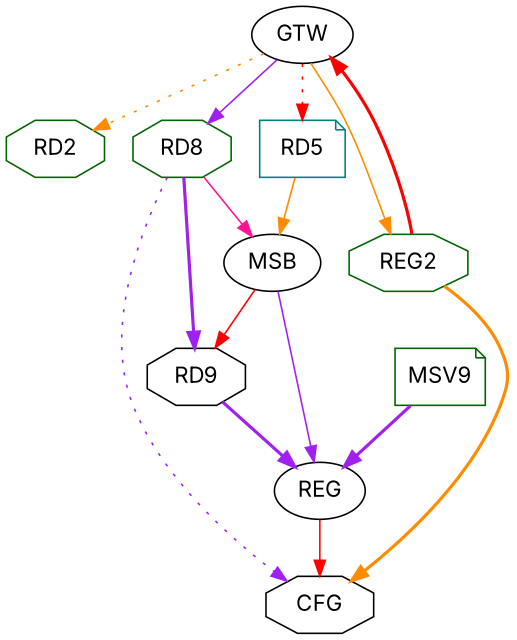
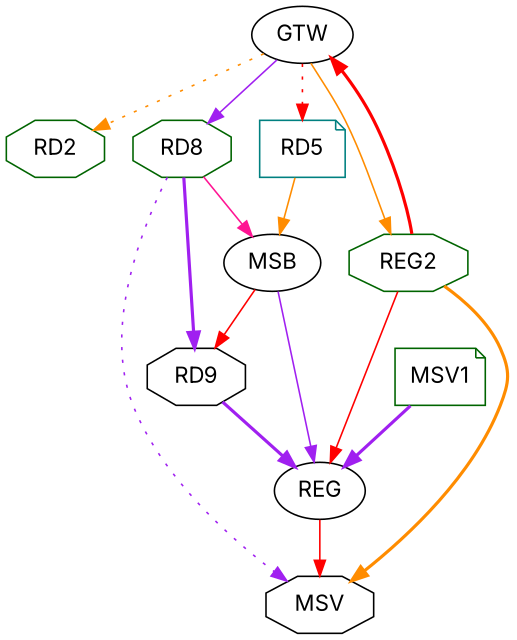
none -> (367, 370)
(440, 377) -> (440, 377)
(320, 605) -> (320, 605)
